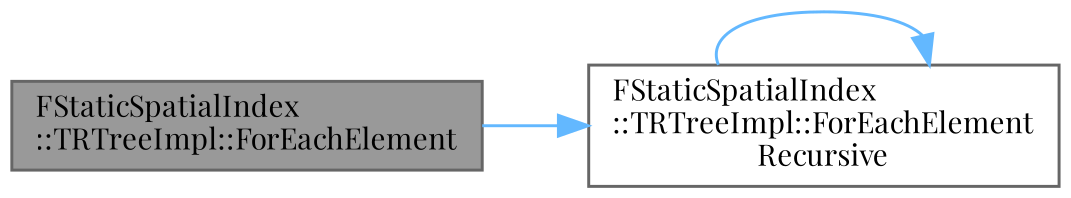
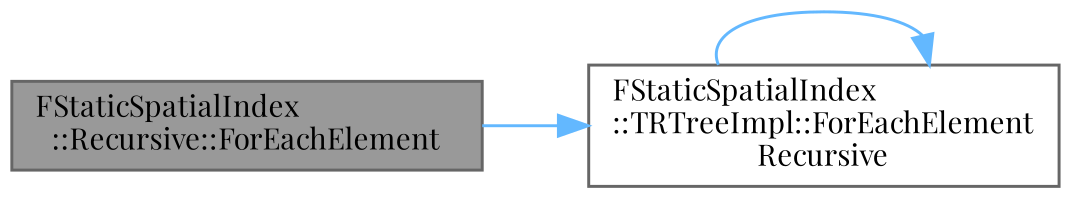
(247, 126) -> (247, 126)
